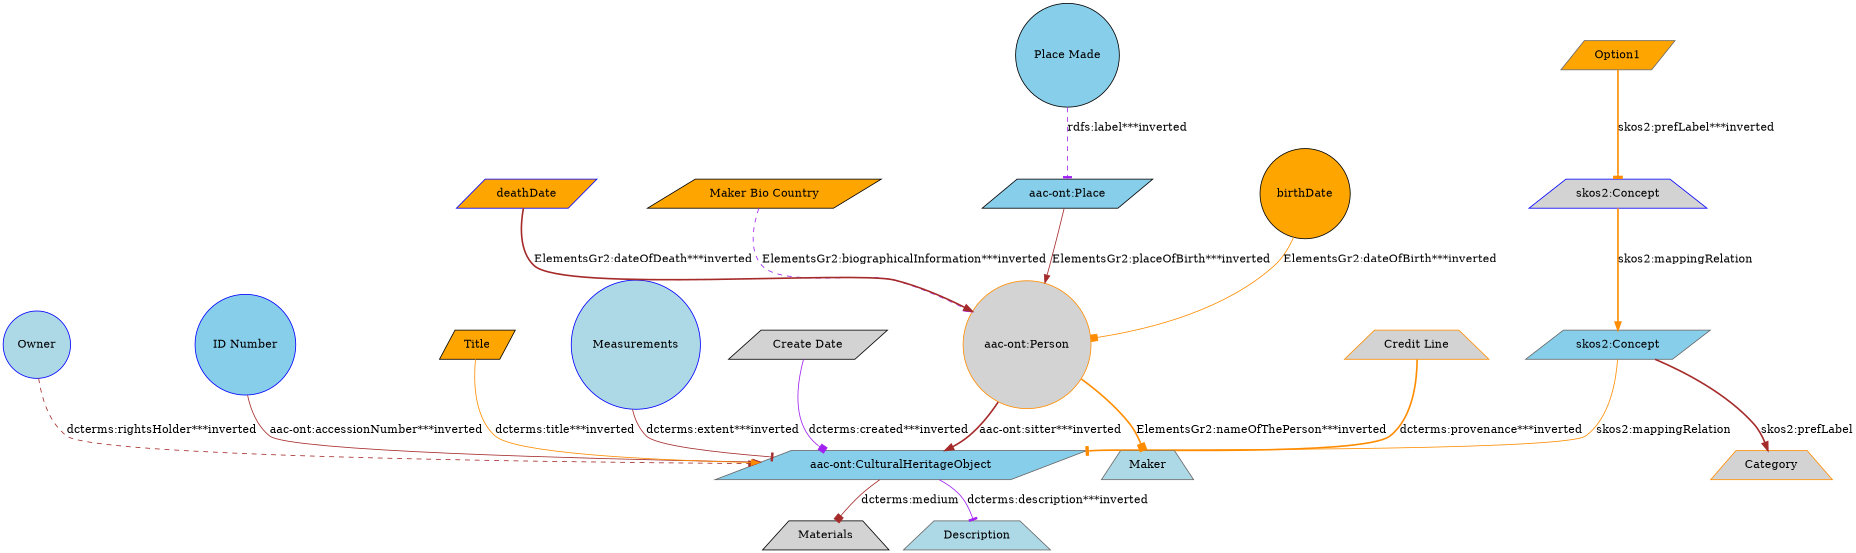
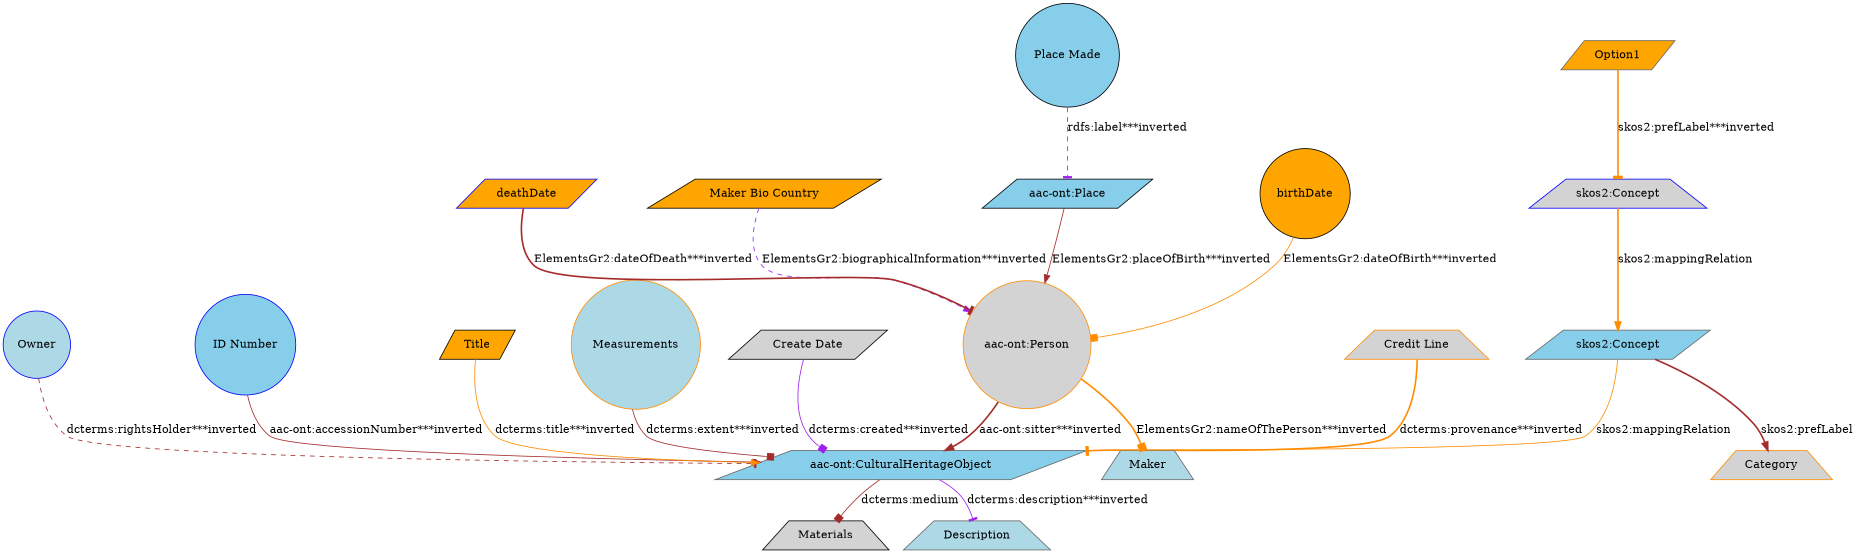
(721, 279) -> (723, 279)
(636, 345) -> (636, 345)
(692, 448) -> (690, 448)
(374, 458) -> (376, 458)
